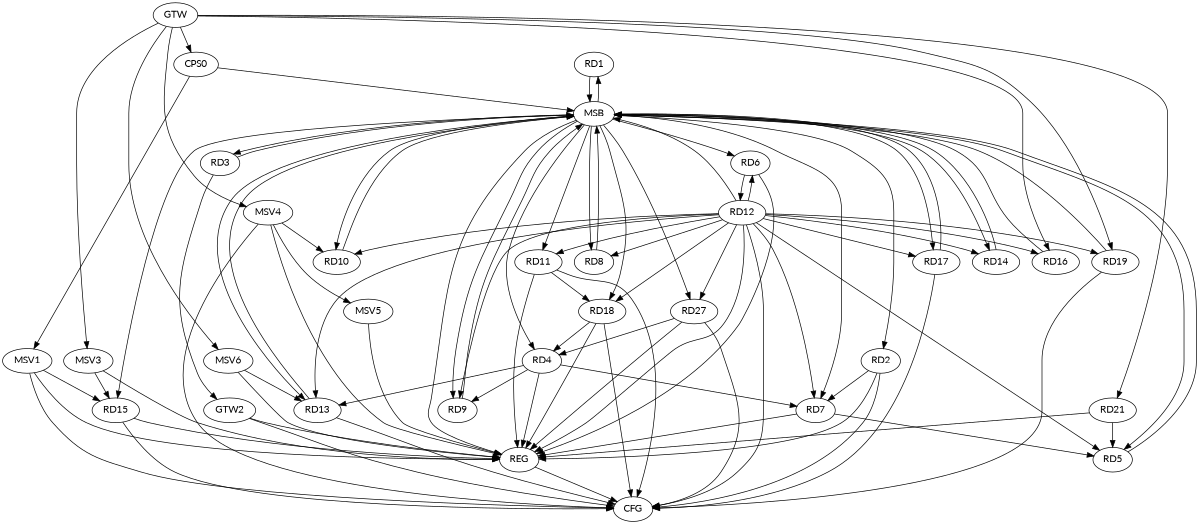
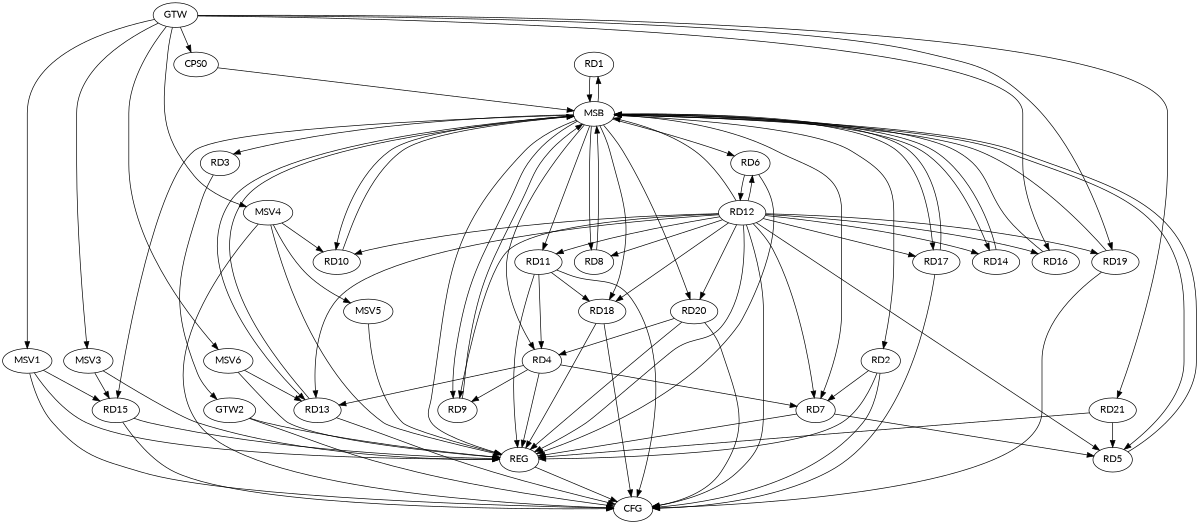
(400, 126) -> none
(114, 209) -> (27, 142)
(694, 311) -> (694, 311)
(574, 334) -> (540, 308)
